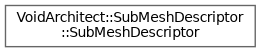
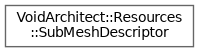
(130, 26) -> (99, 26)
